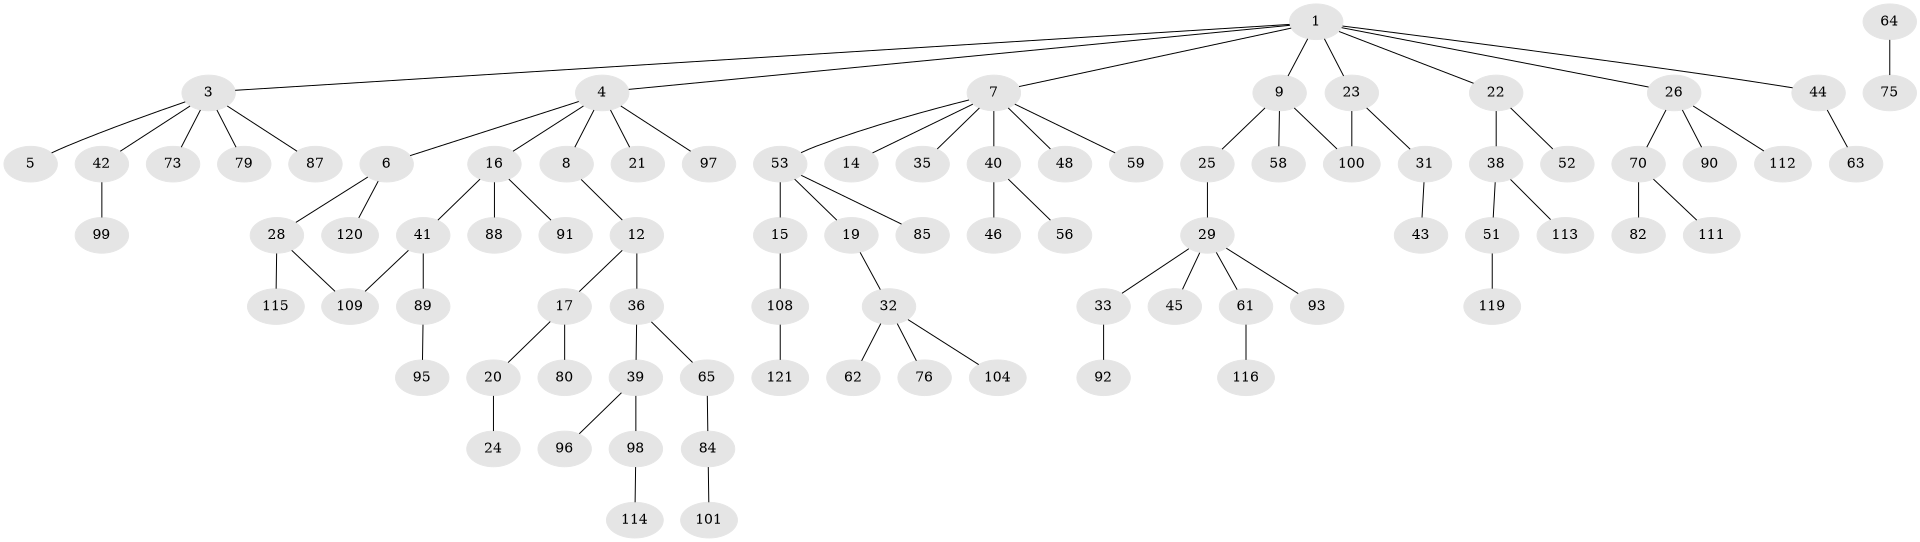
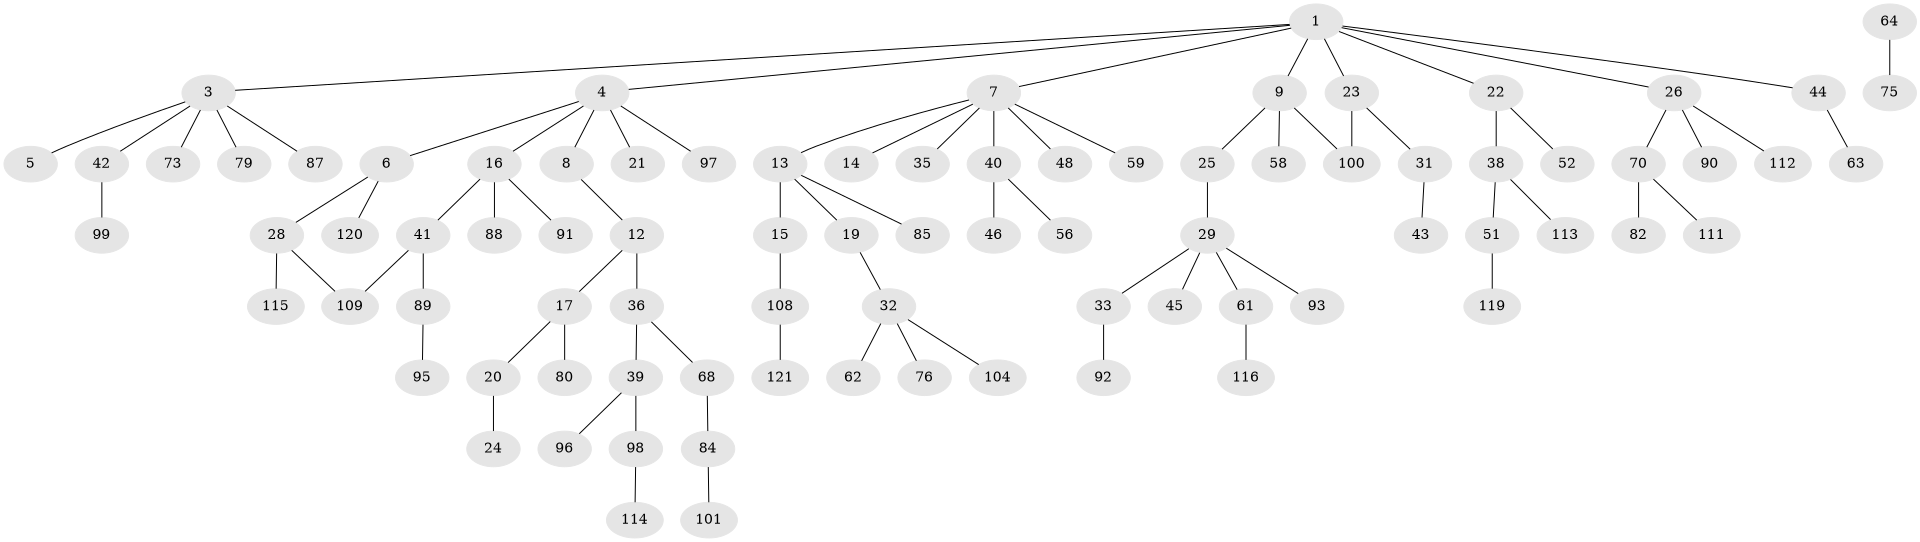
(780, 164) -> (780, 164)
(707, 378) -> (707, 378)
